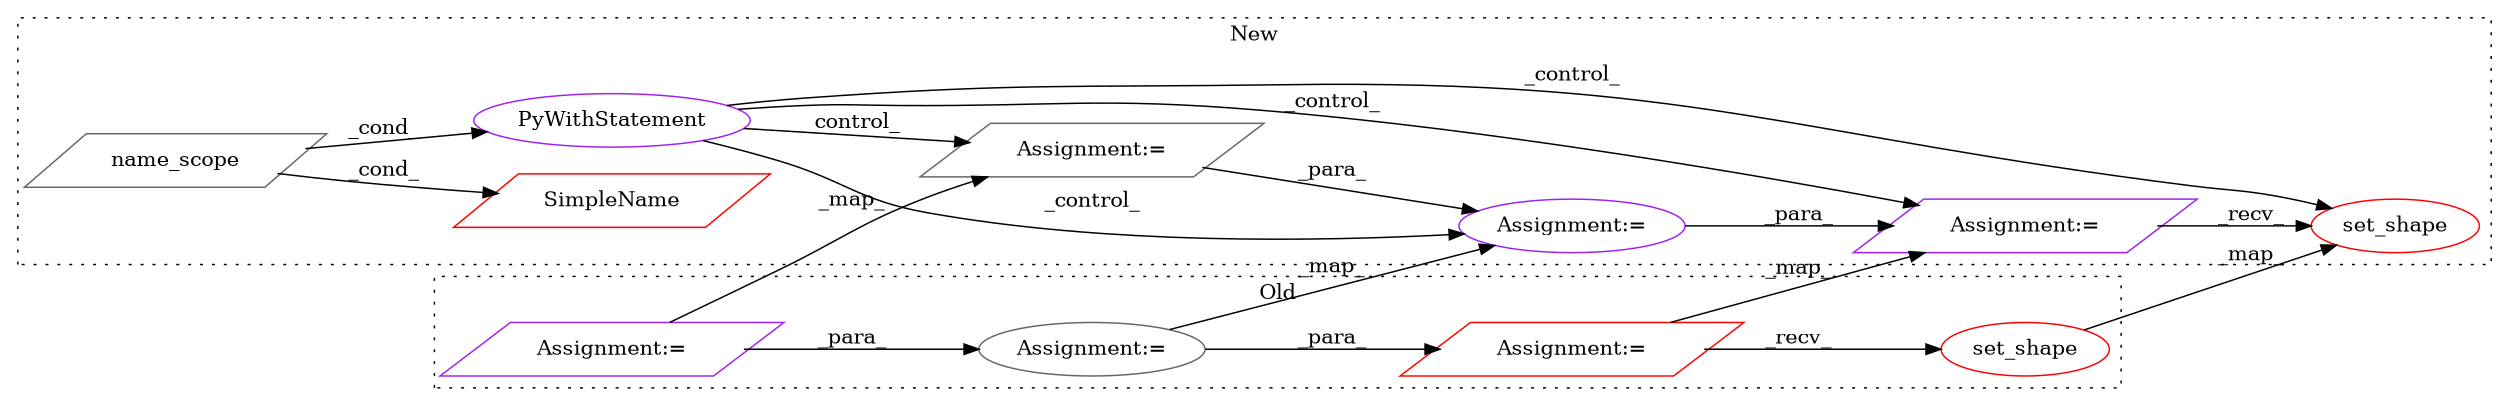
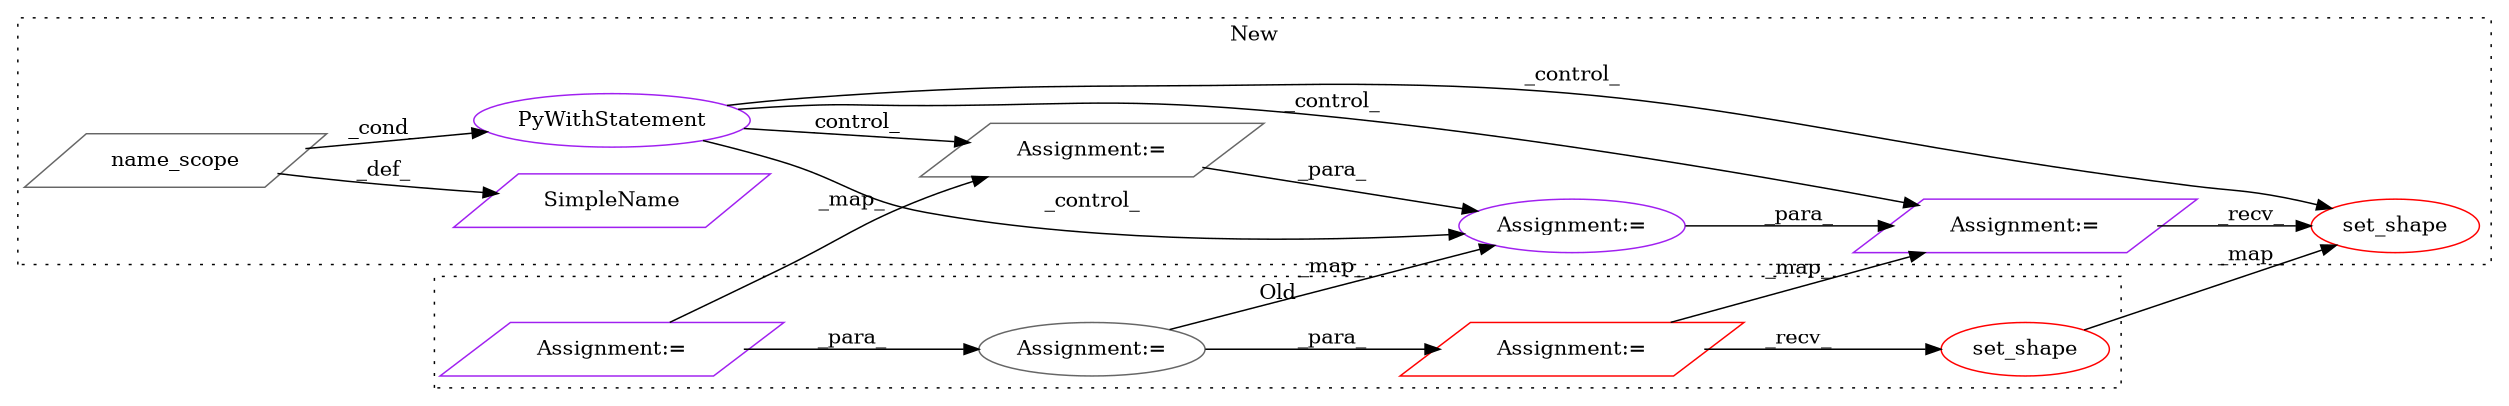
(384, 170) -> (384, 170)
(612, 201) -> (612, 201)
